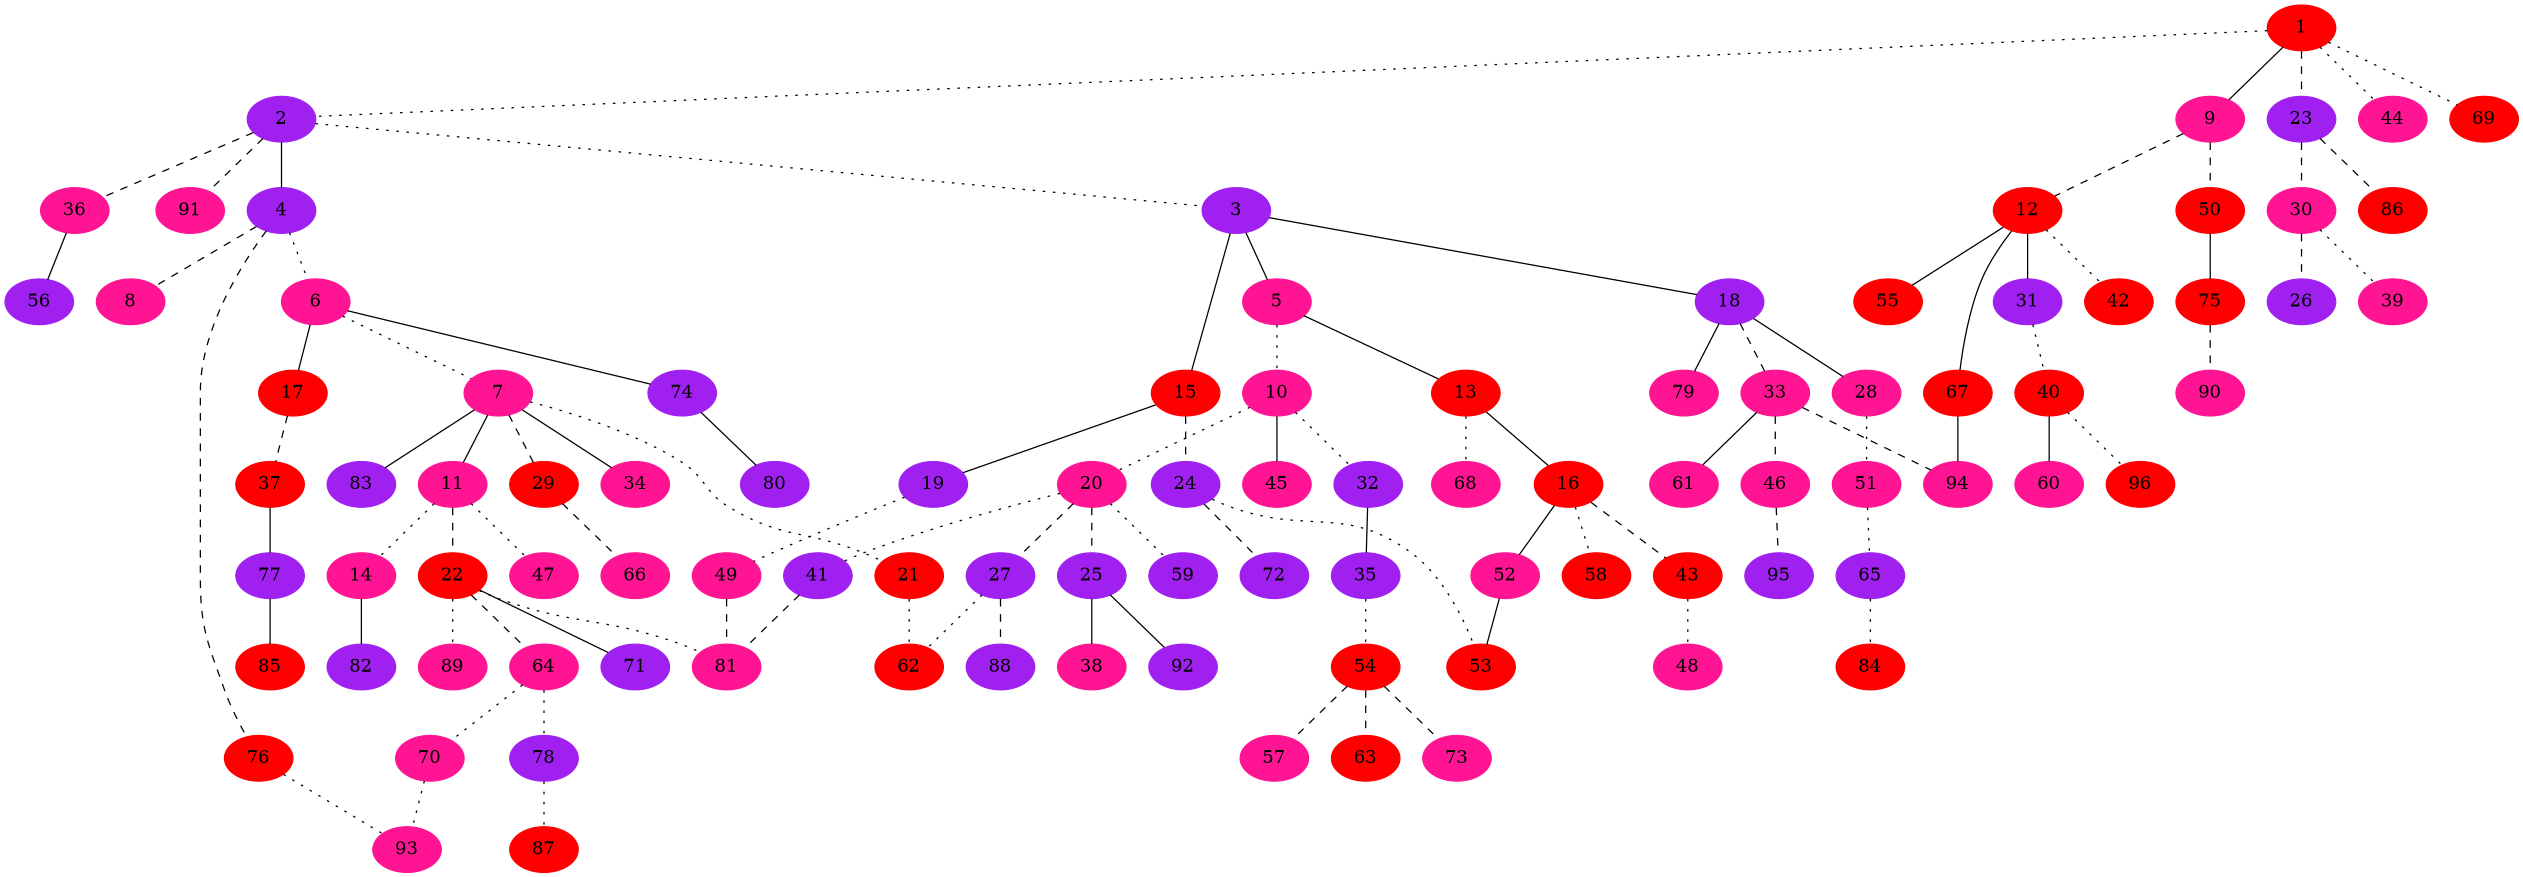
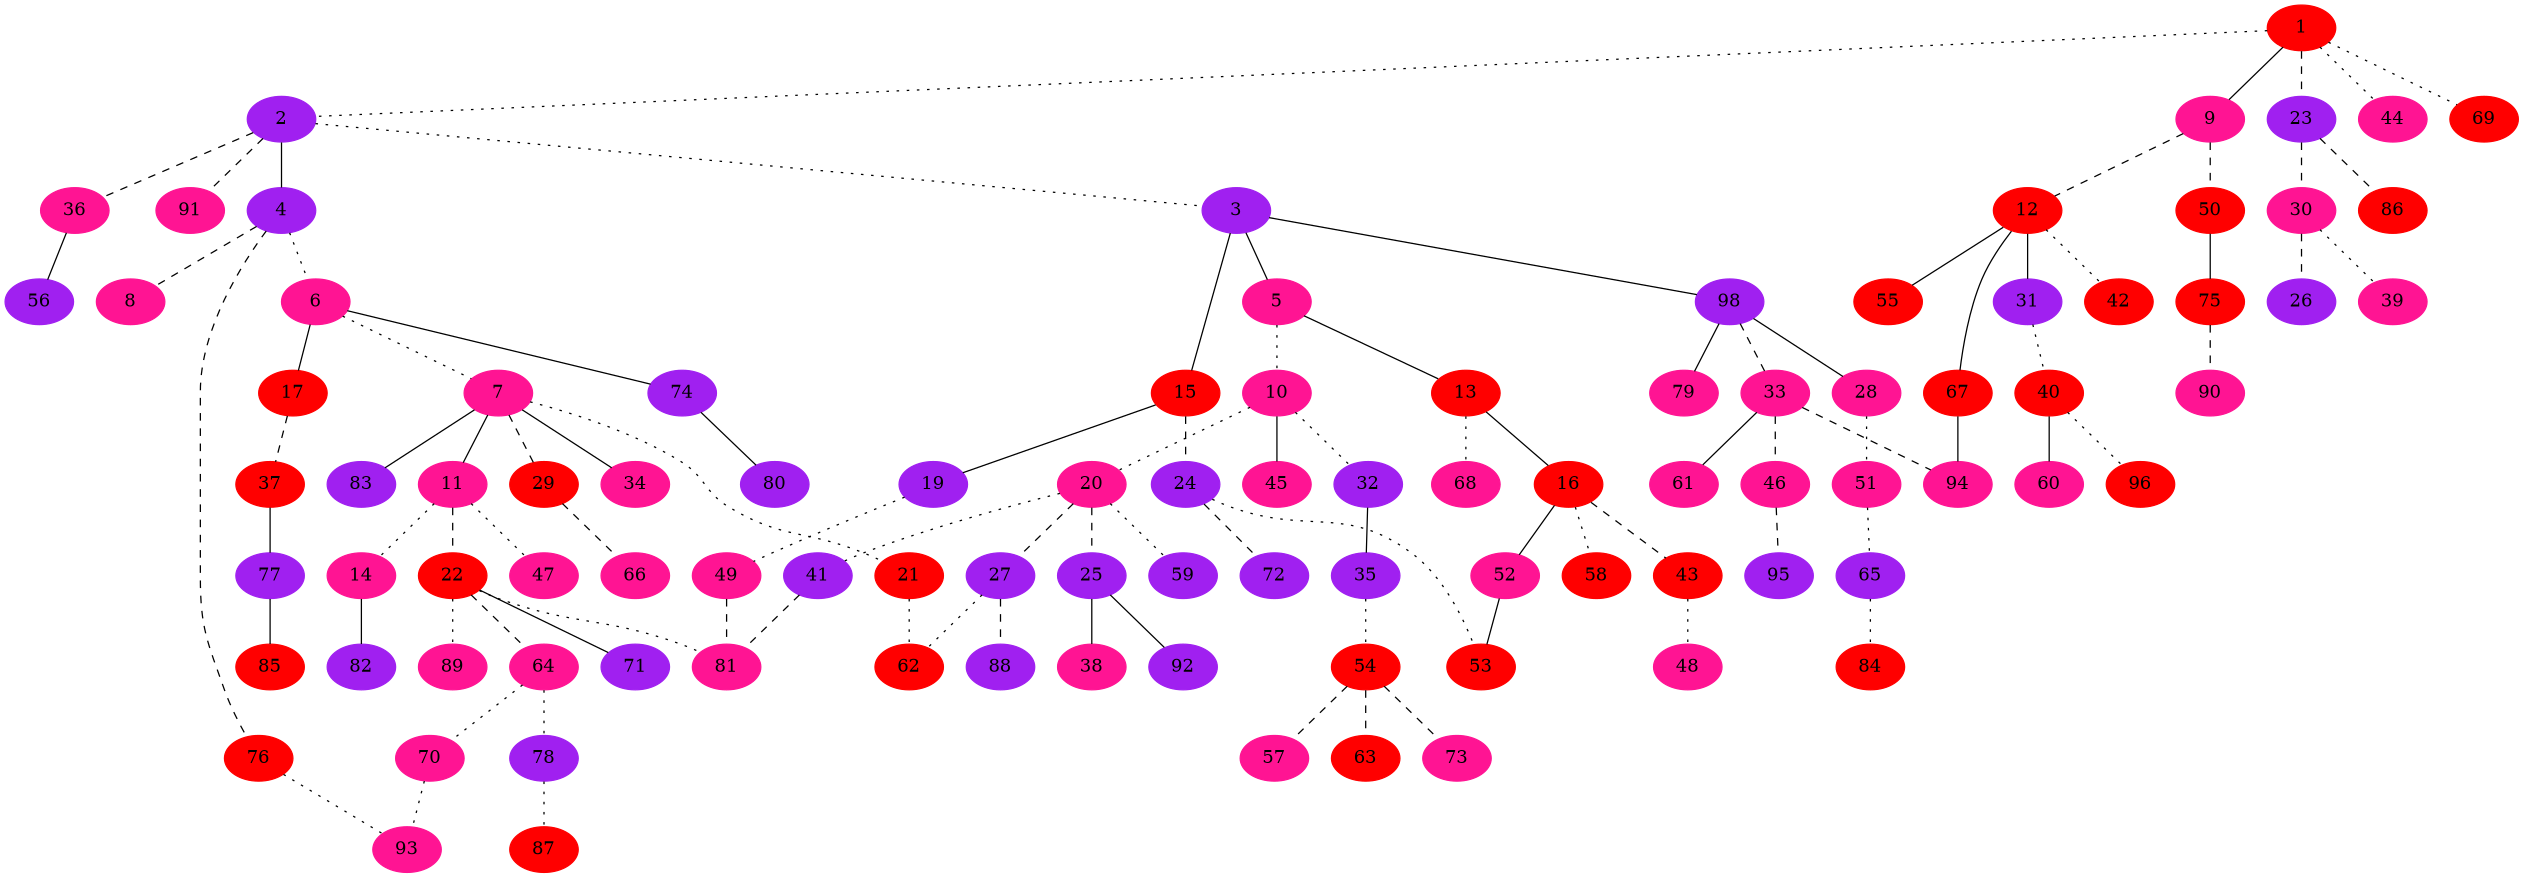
(1730, 302) -> (1730, 302)
